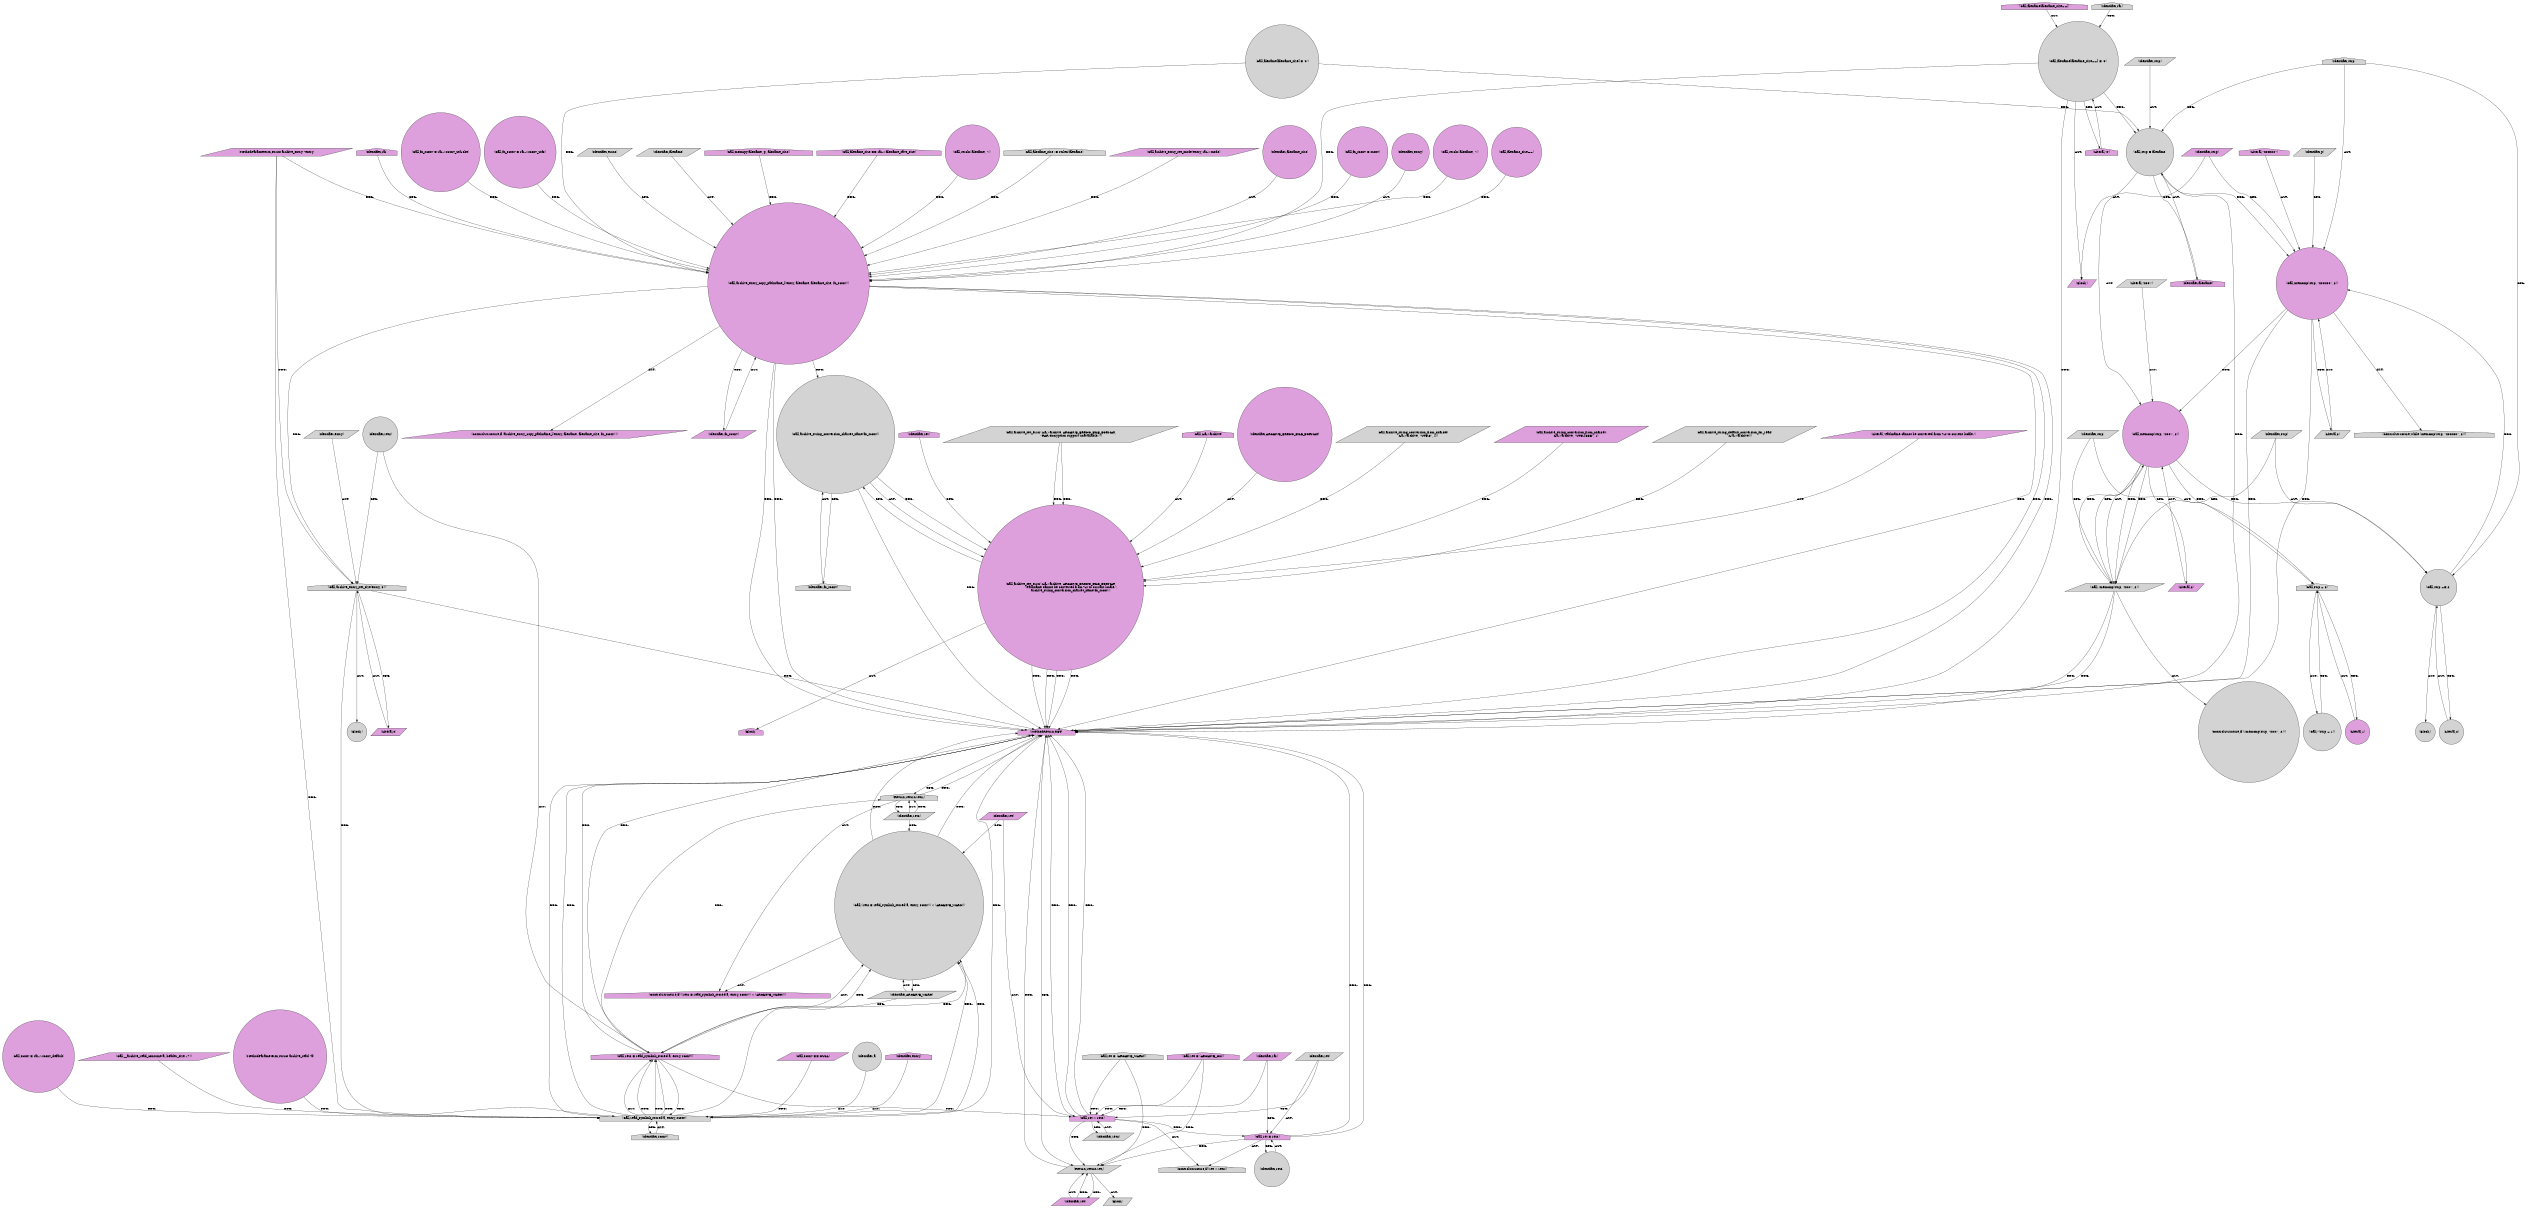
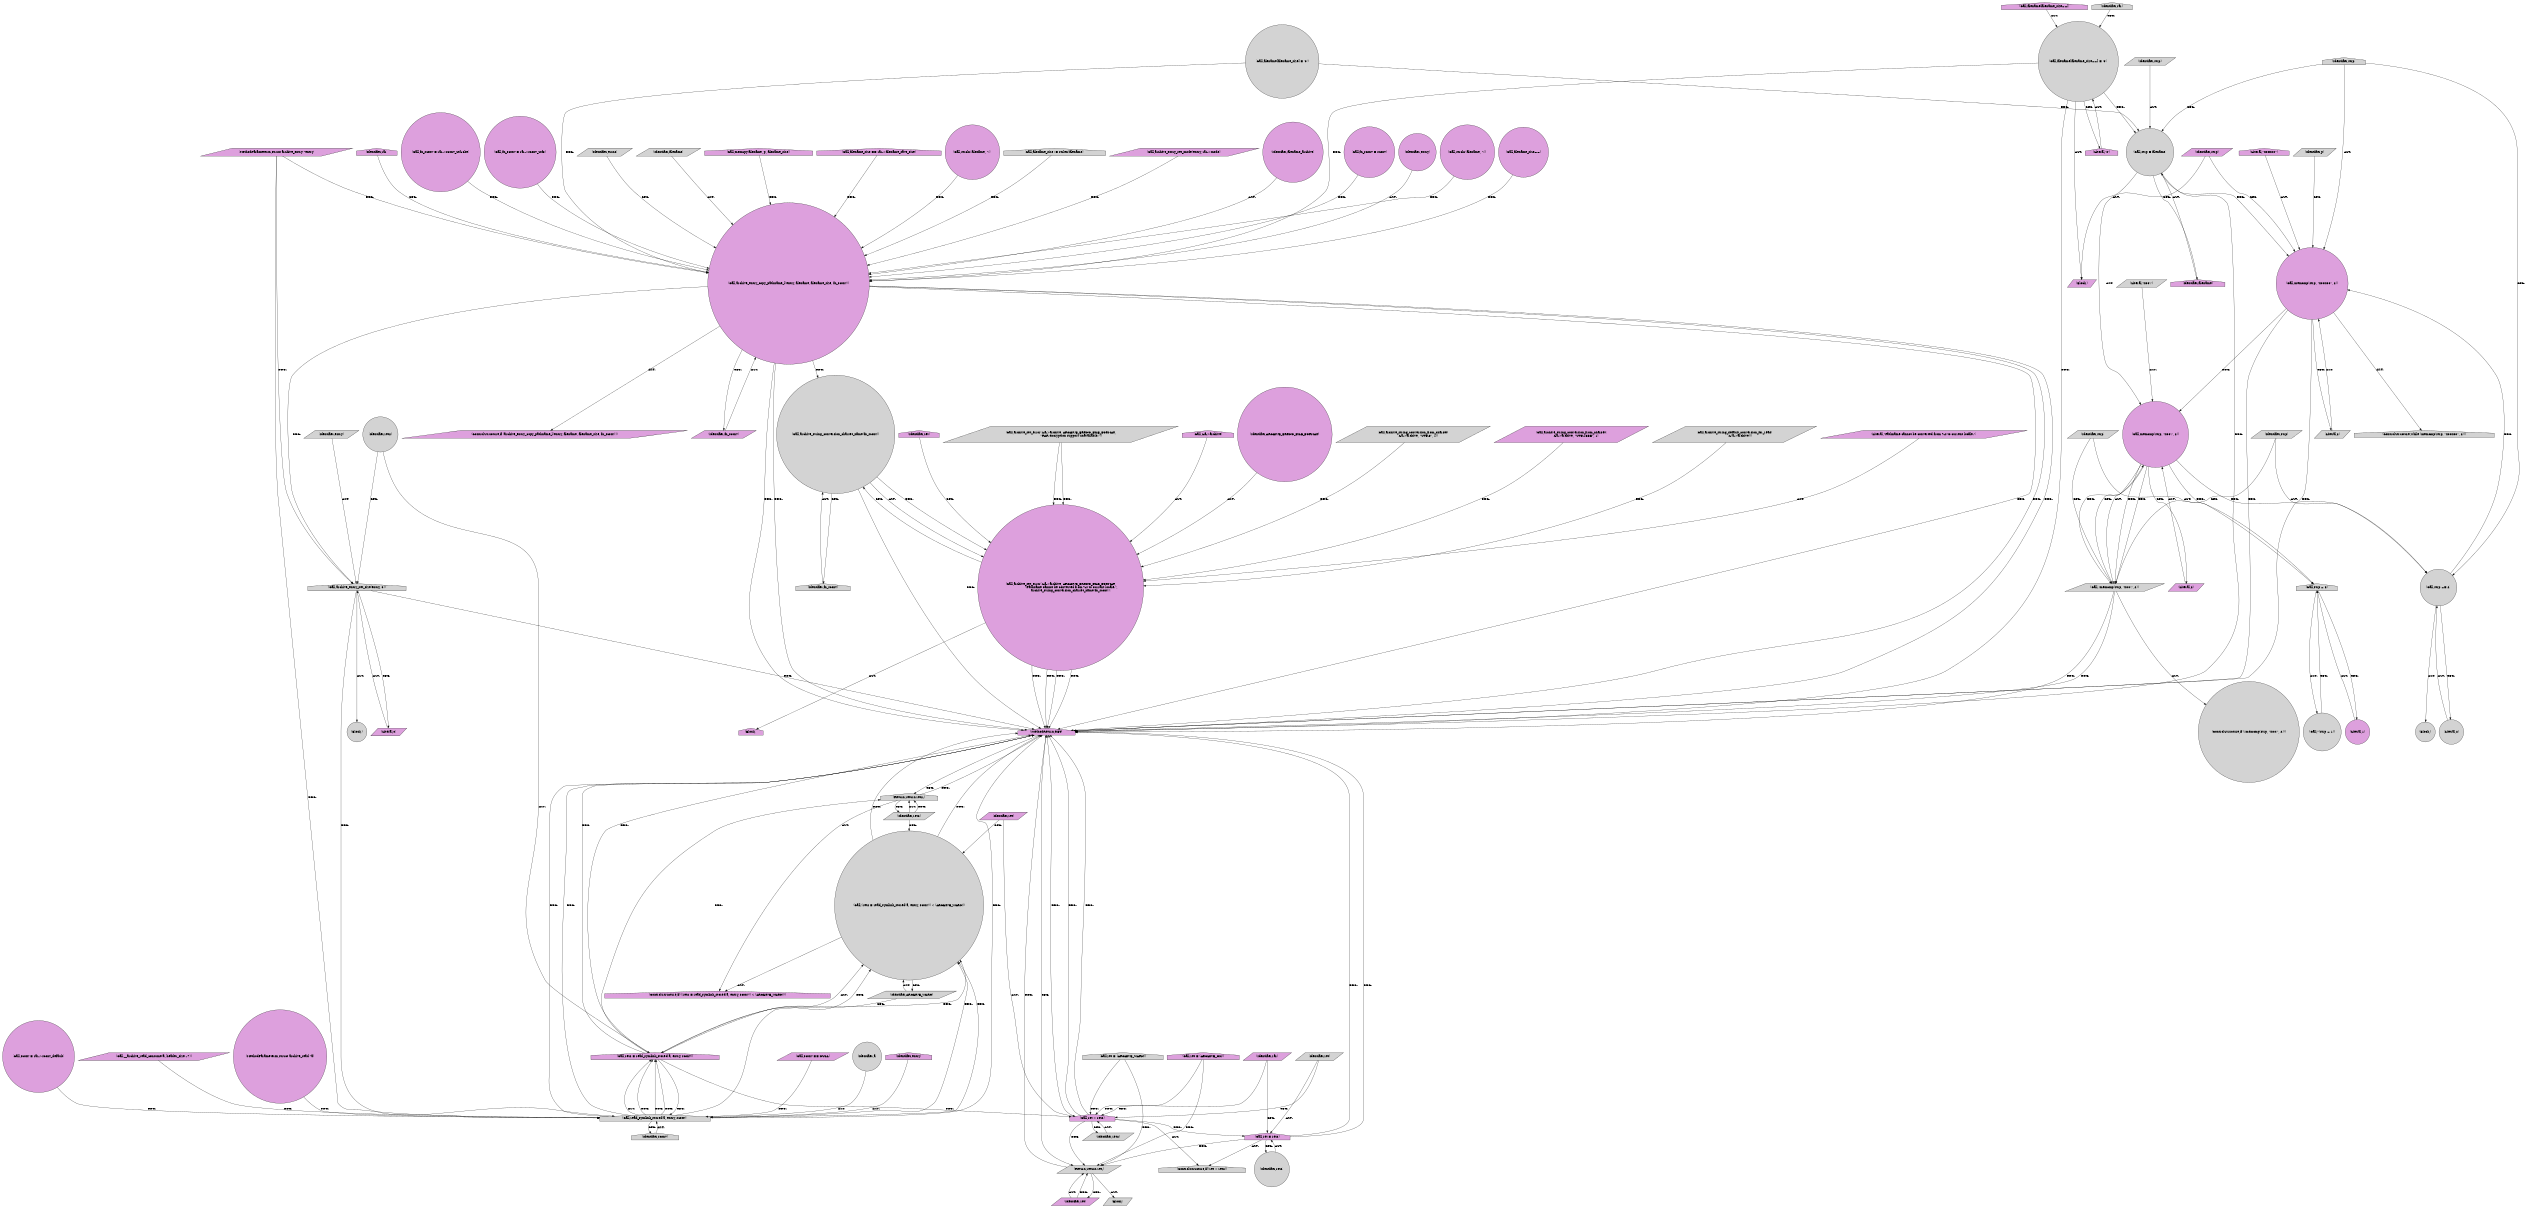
(1290, 152) -> (1293, 152)
